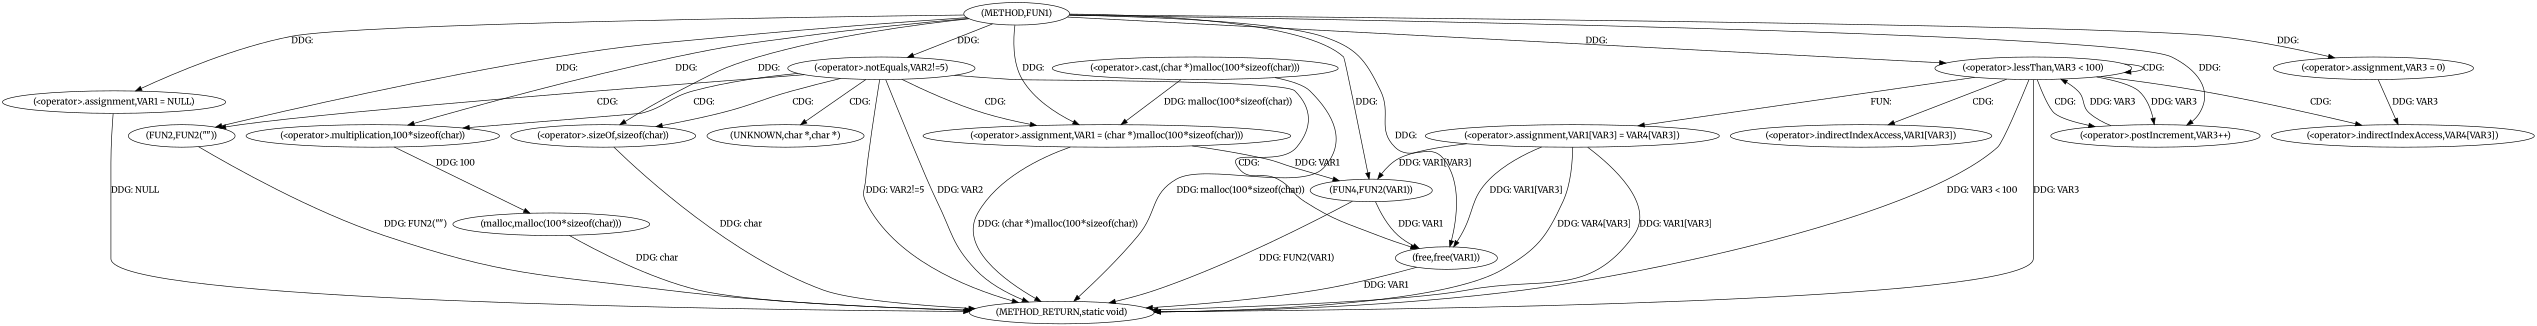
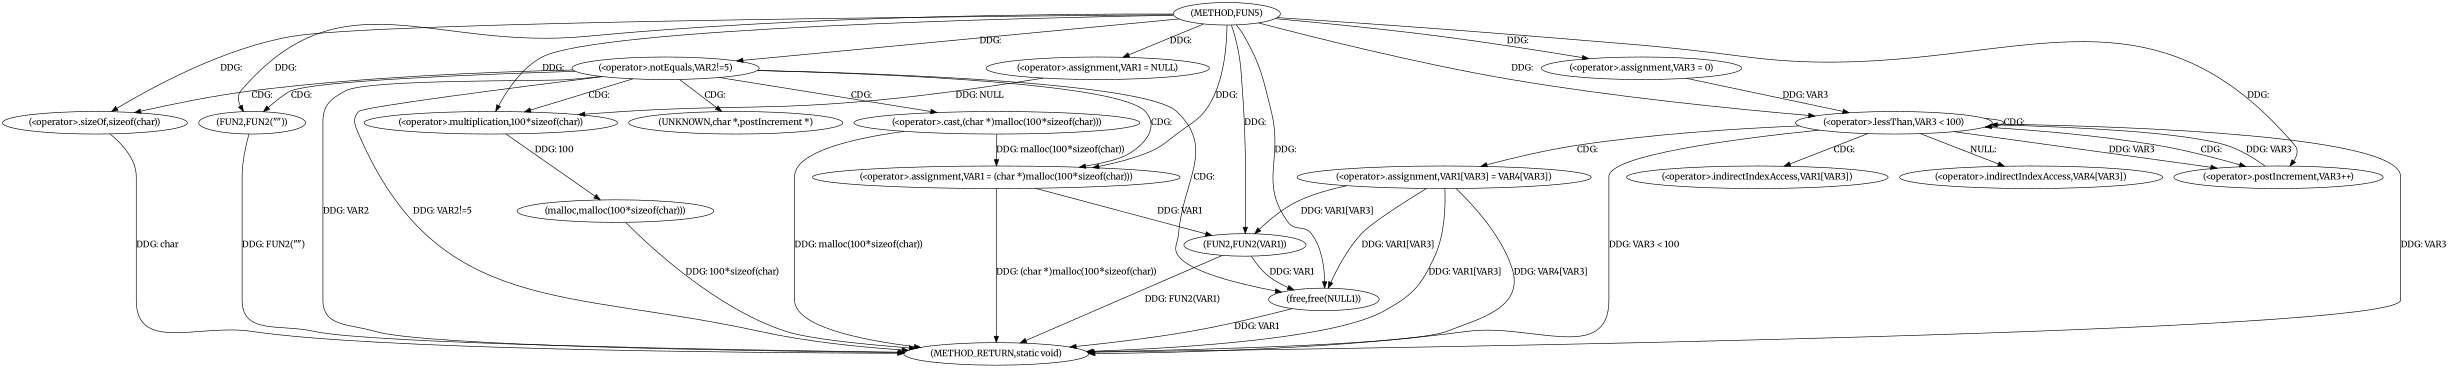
(1017, 14) -> (1227, 14)
none -> (825, 95)
(2387, 99) -> (1765, 95)
(1882, 102) -> (1589, 150)
(2322, 102) -> (1985, 150)
(786, 136) -> (736, 123)
(1371, 190) -> (1245, 245)
(657, 258) -> (733, 272)
(1446, 258) -> (1324, 299)
(462, 301) -> (815, 105)
